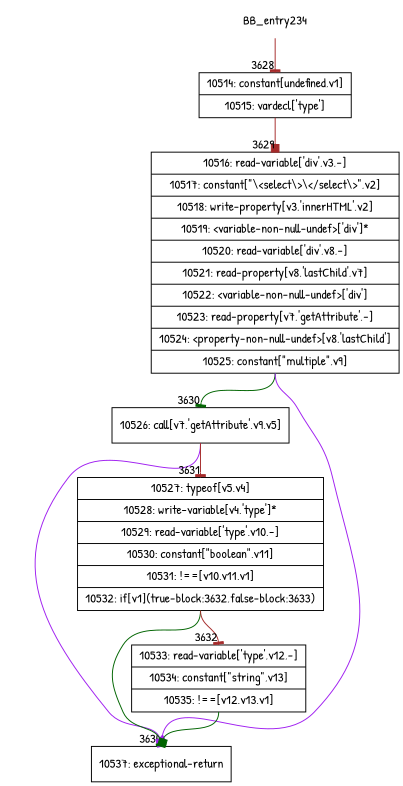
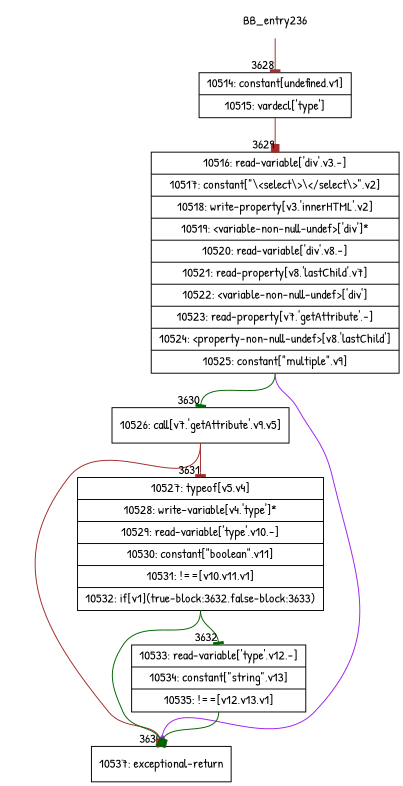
(275, 21) -> (275, 21)
(36, 554) -> (36, 554)
(208, 626) -> (208, 626)
